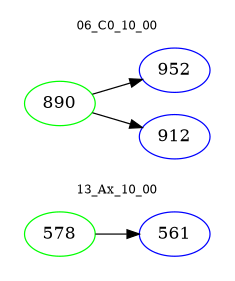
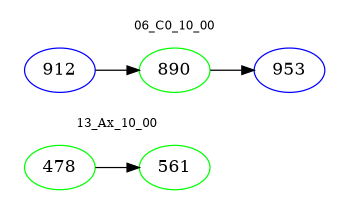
(175, 70) -> (289, 70)
(111, 118) -> (111, 70)
(60, 234) -> (60, 168)
(175, 234) -> (175, 168)
